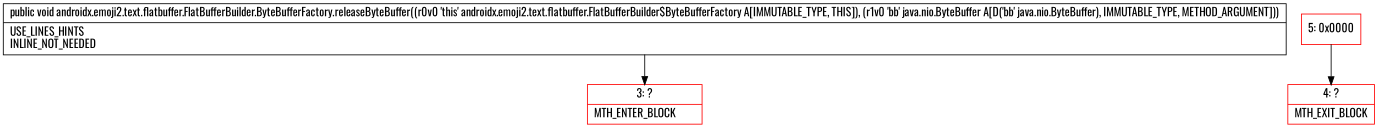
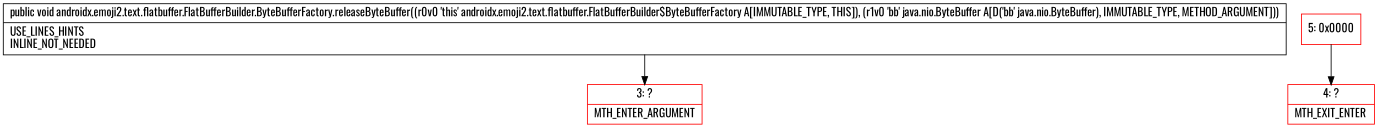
(635, 114) -> (645, 114)
(1331, 114) -> (1331, 114)
